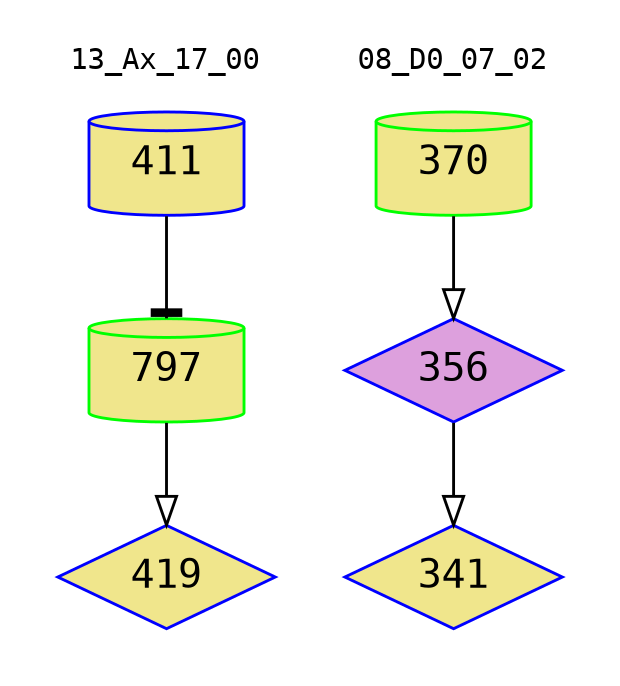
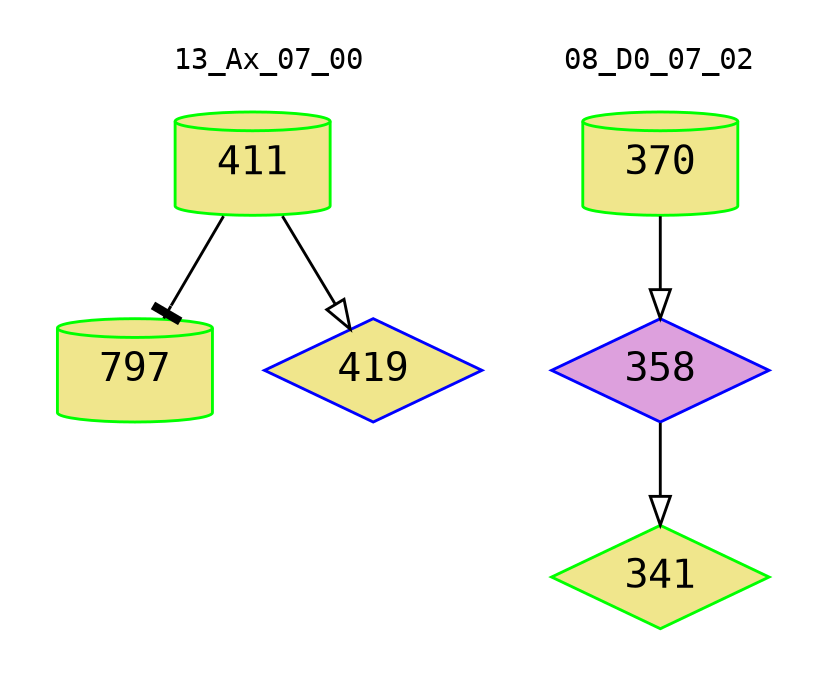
(167, 62) -> (270, 62)
(167, 164) -> (253, 164)
(454, 370) -> (660, 370)
(167, 460) -> (309, 260)
(454, 577) -> (660, 577)
